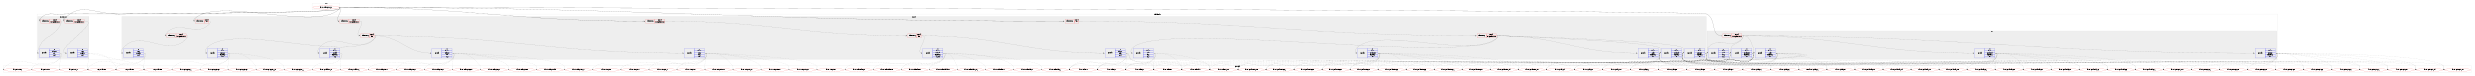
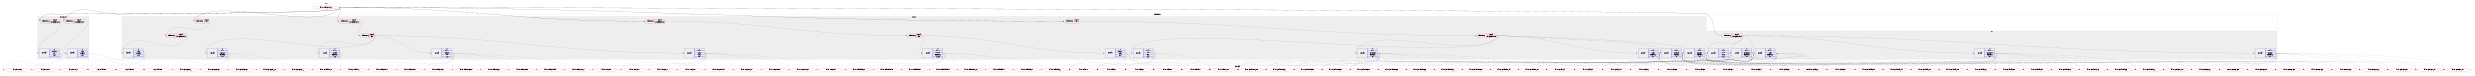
(2233, 70) -> (2233, 70)
